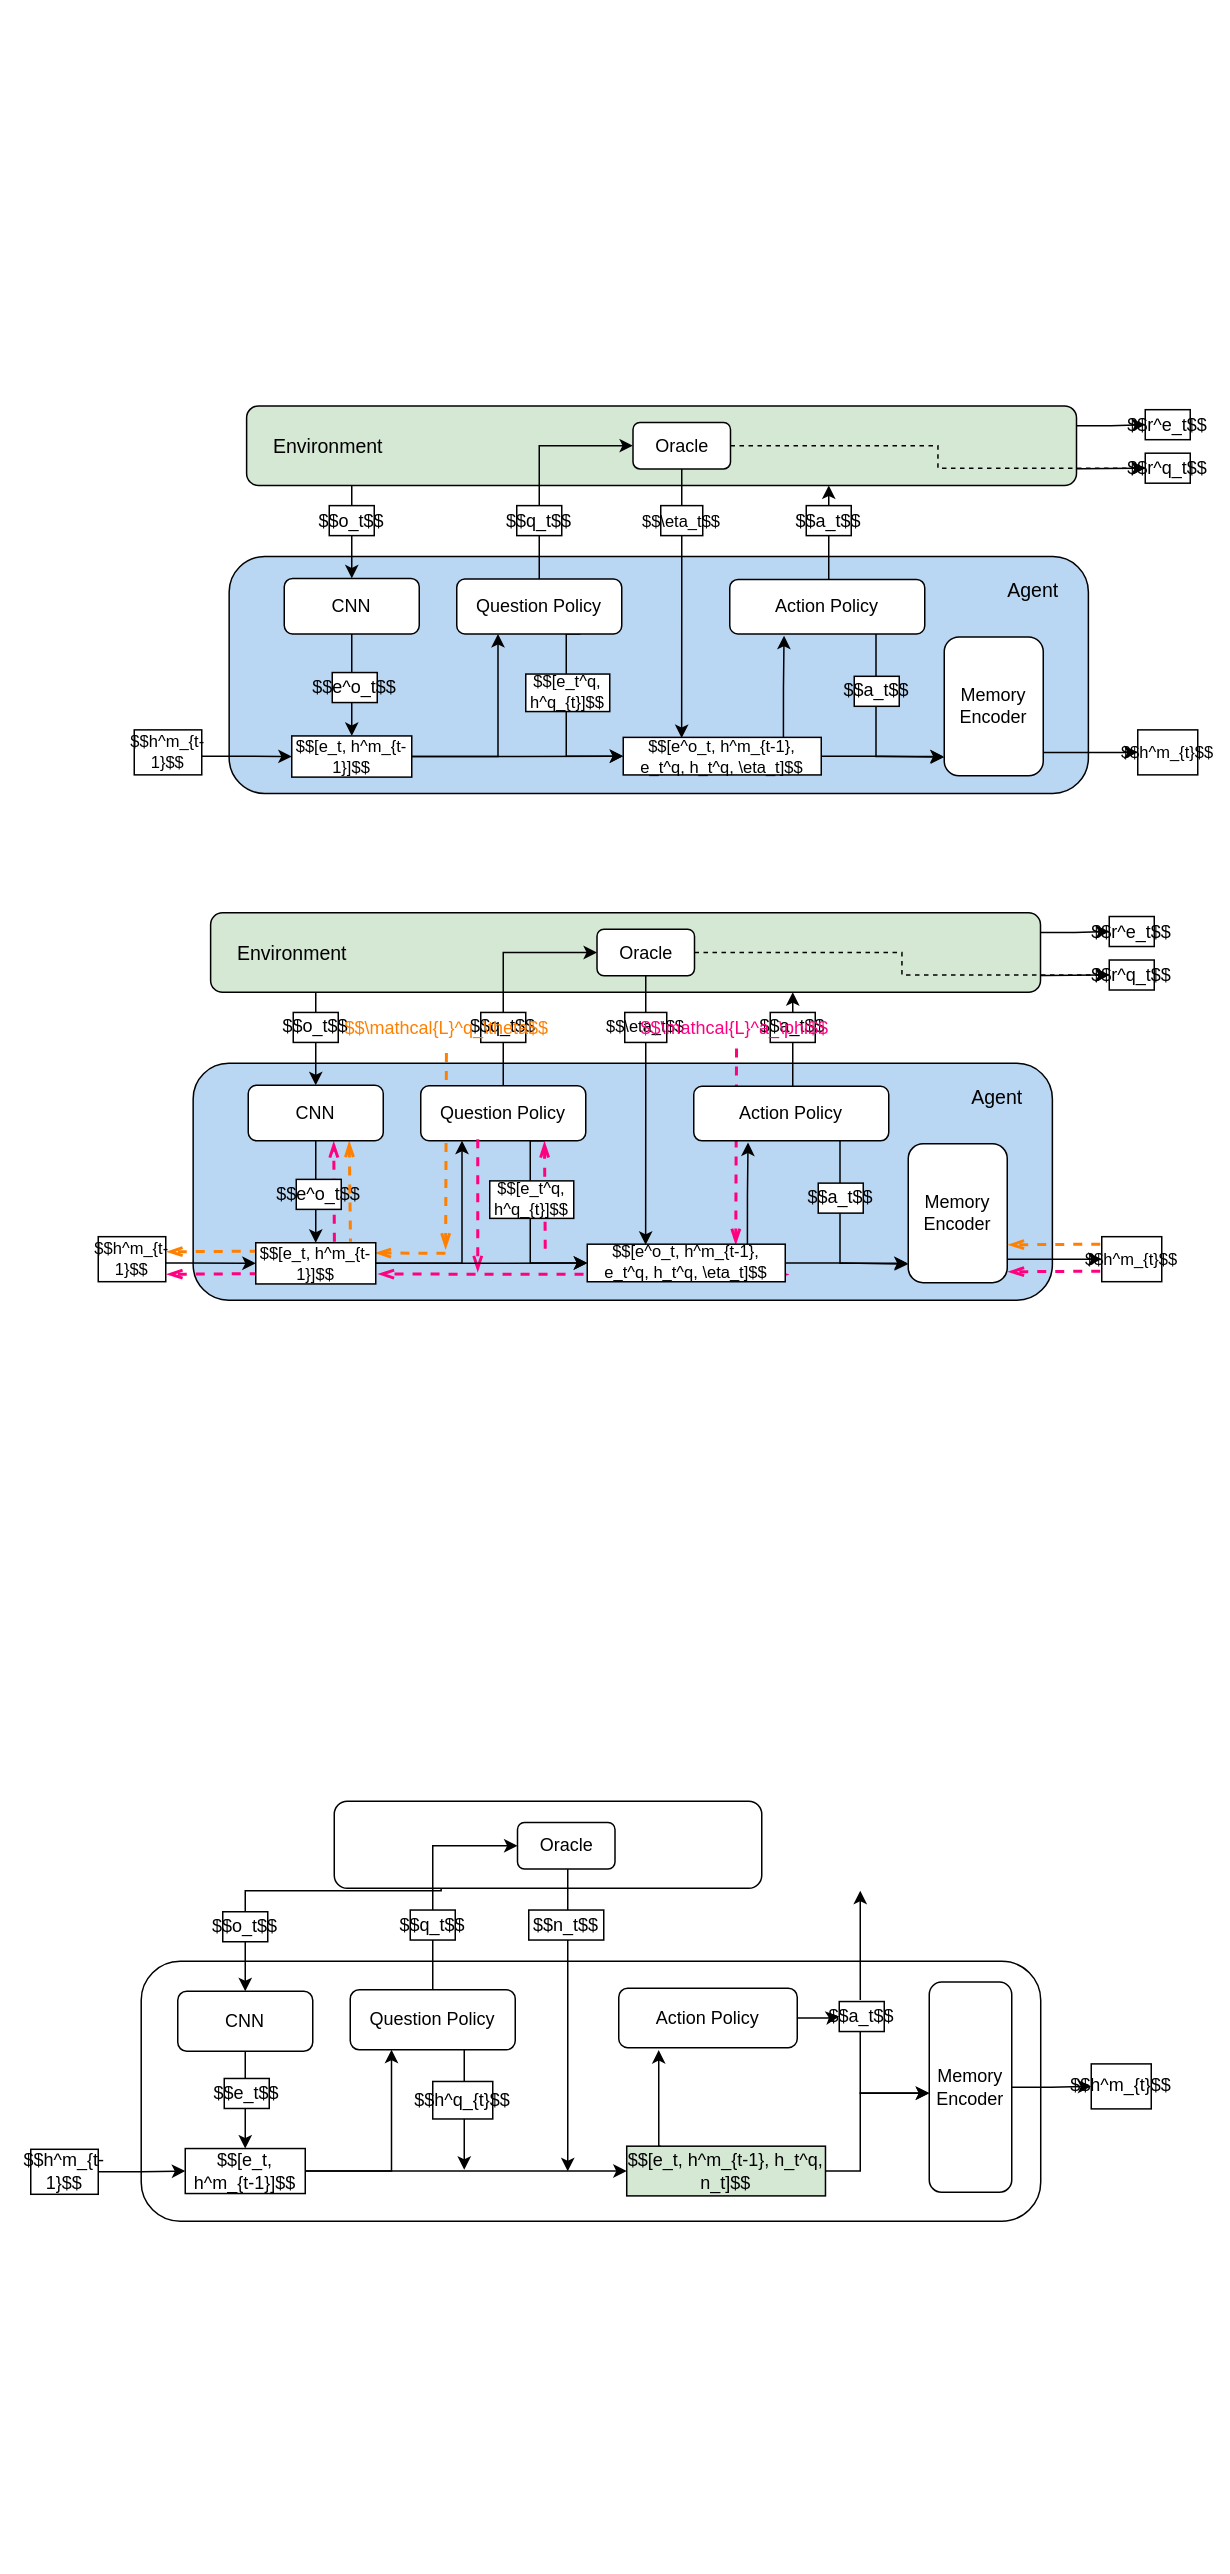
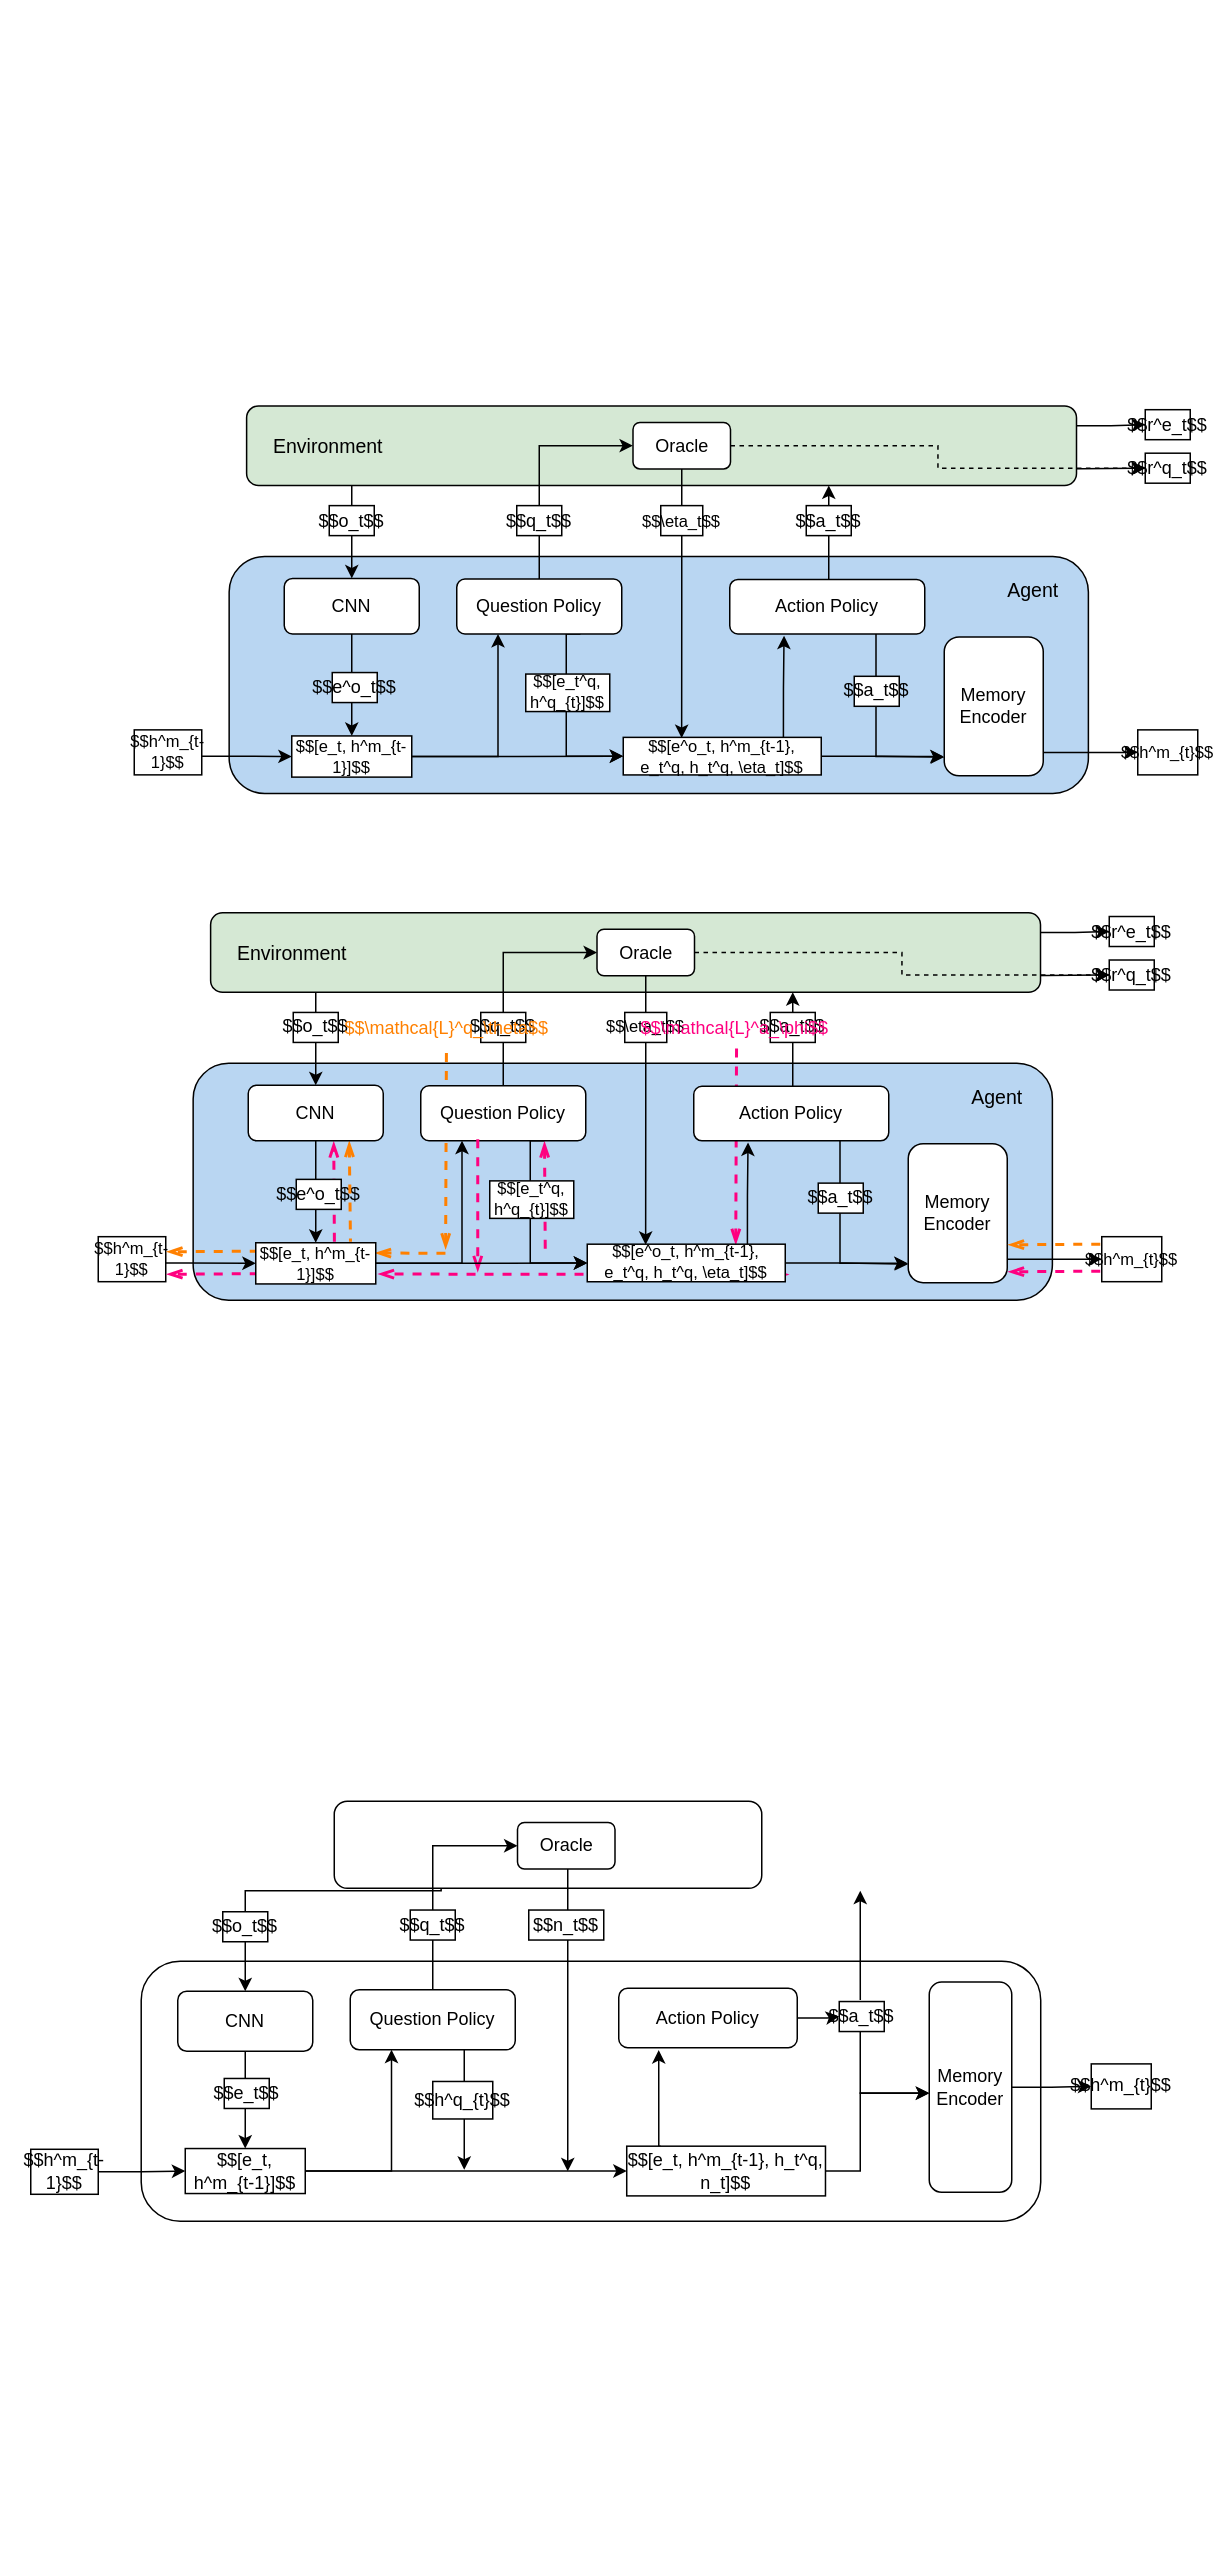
(726, 2171) -> (726, 2171)
